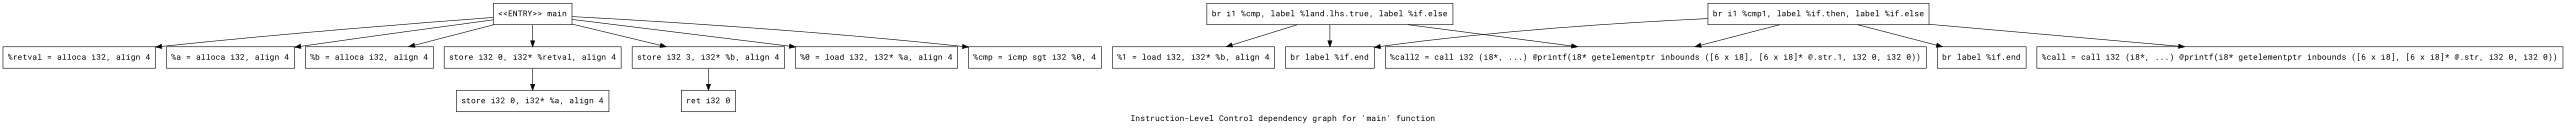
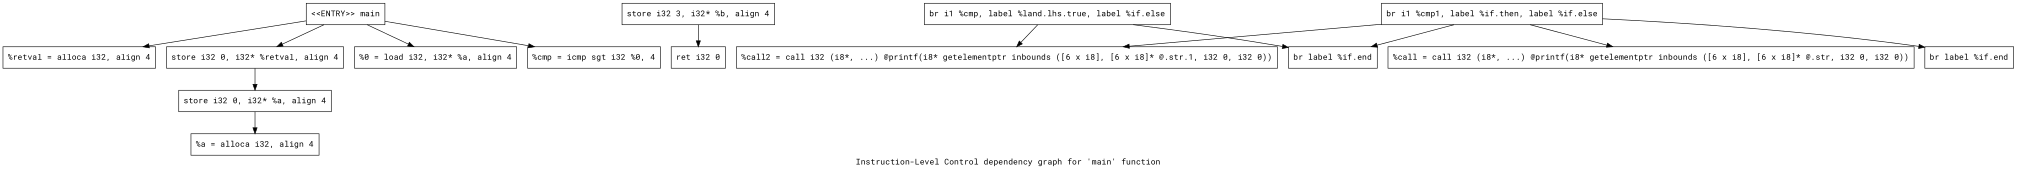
(397, 33) -> (255, 120)
(616, 35) -> none
(369, 57) -> none
(1193, 57) -> none
